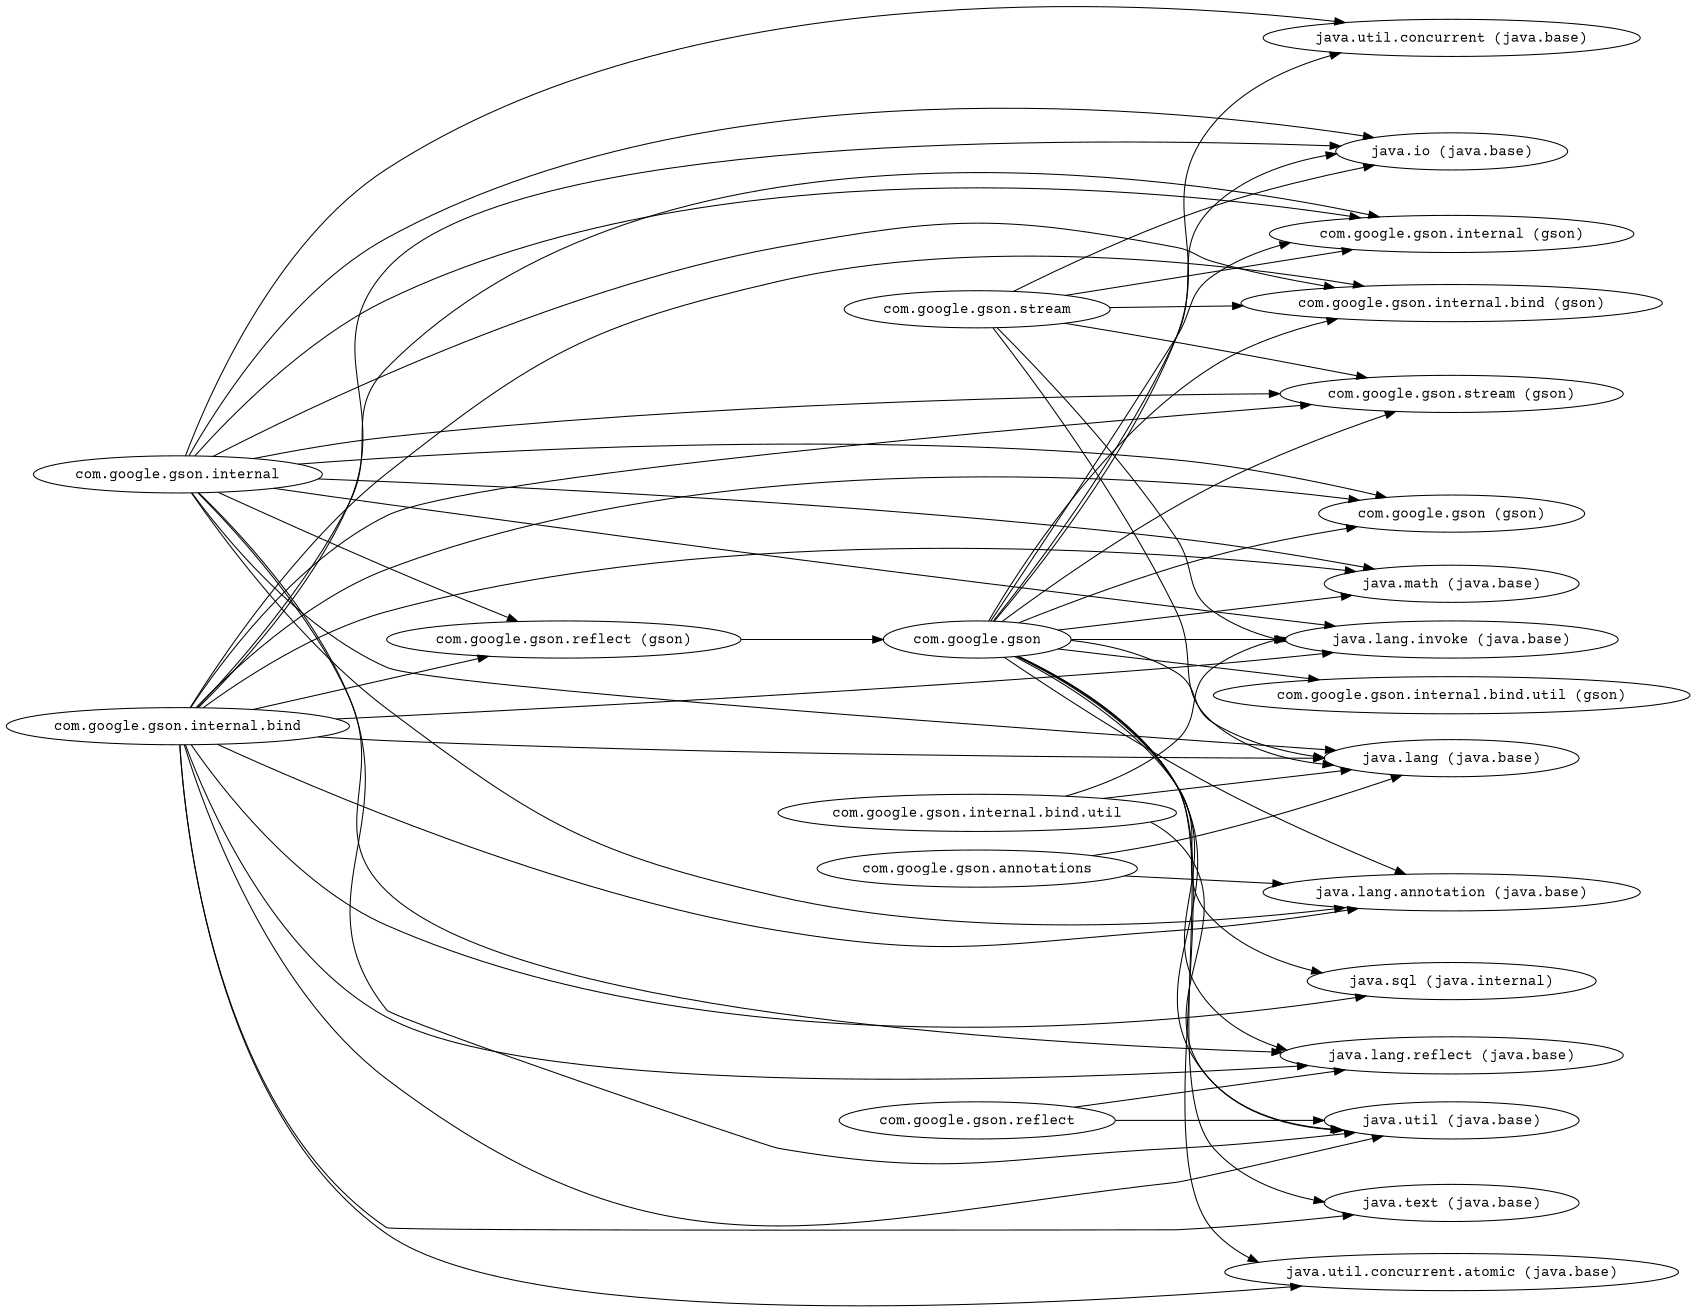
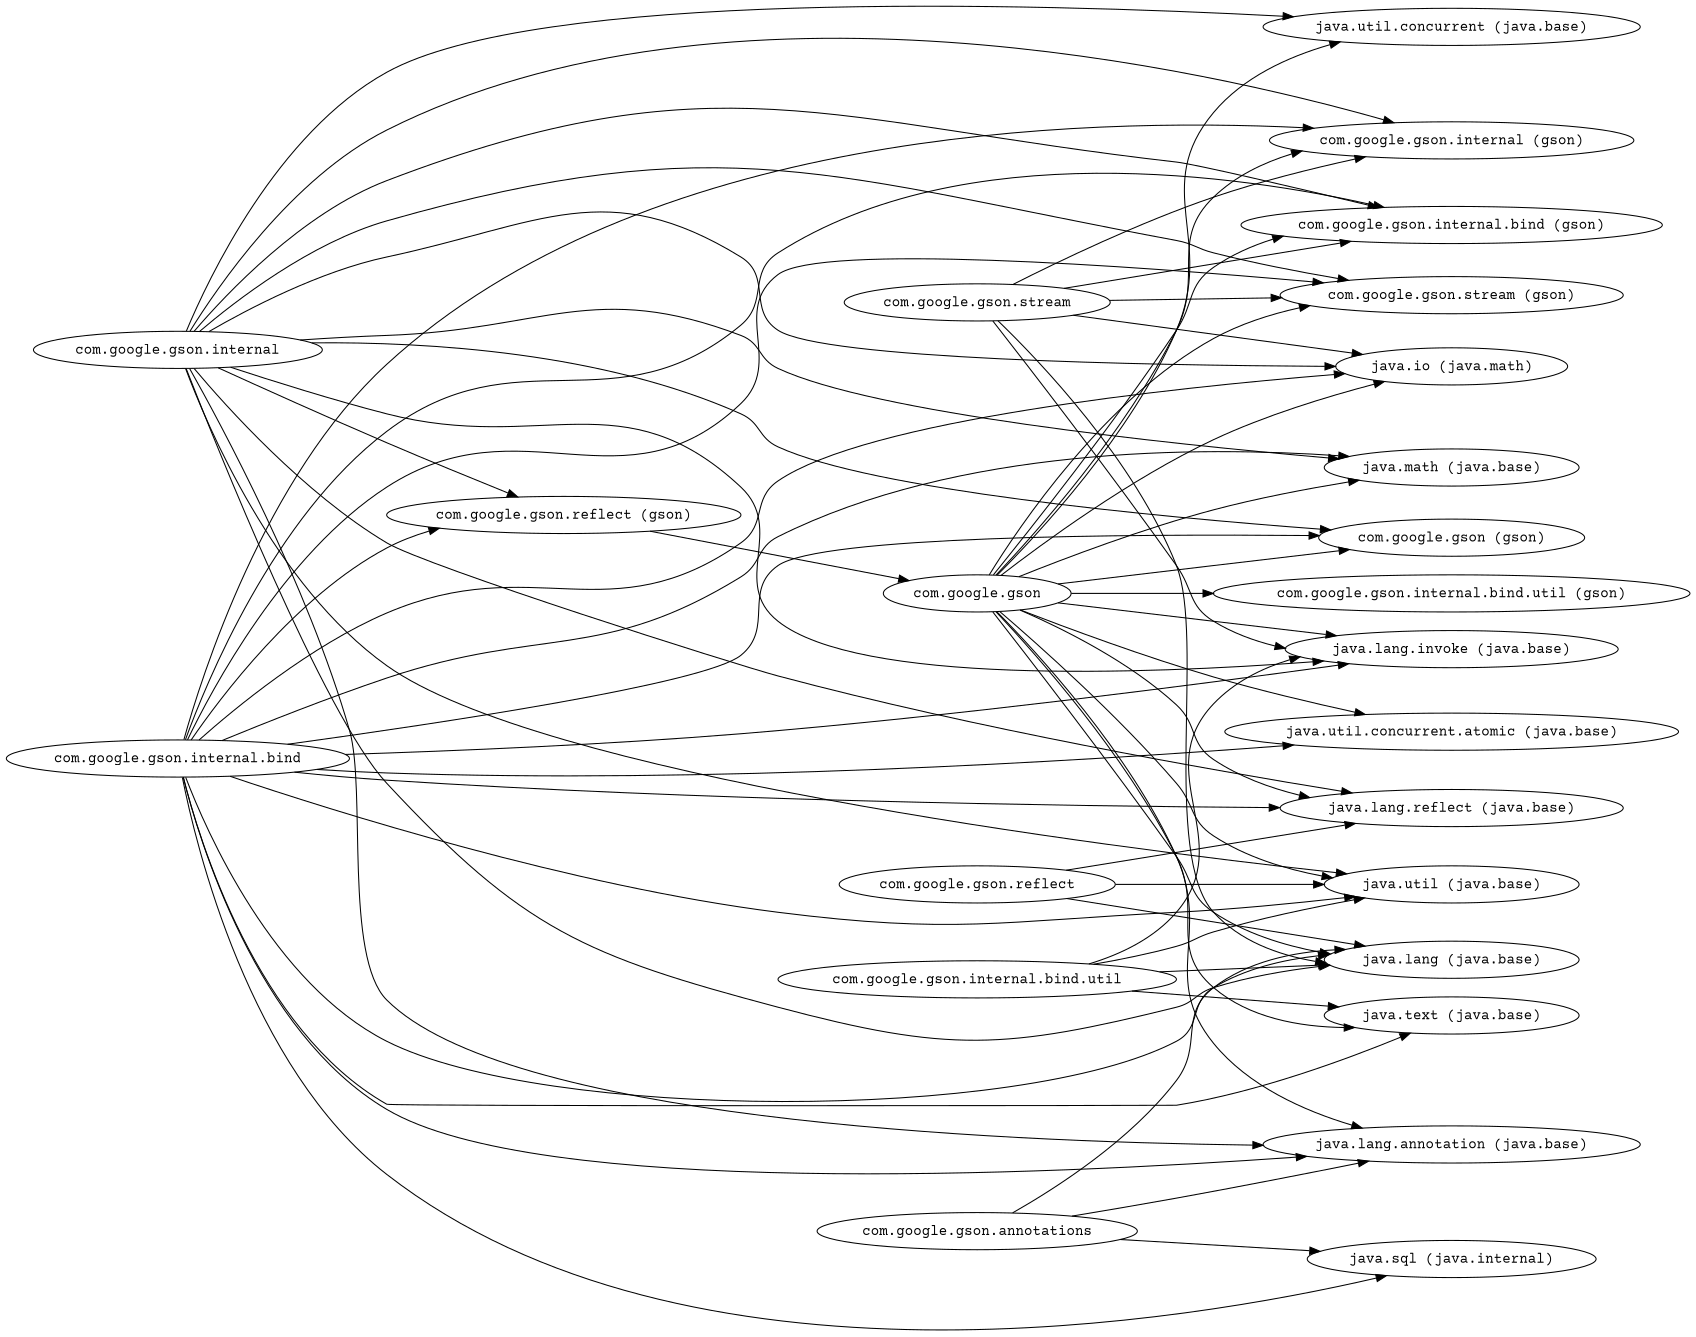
(1452, 151) -> (1452, 366)
(1187, 806) -> (1215, 1245)
none -> (1211, 921)
none -> (1215, 997)
